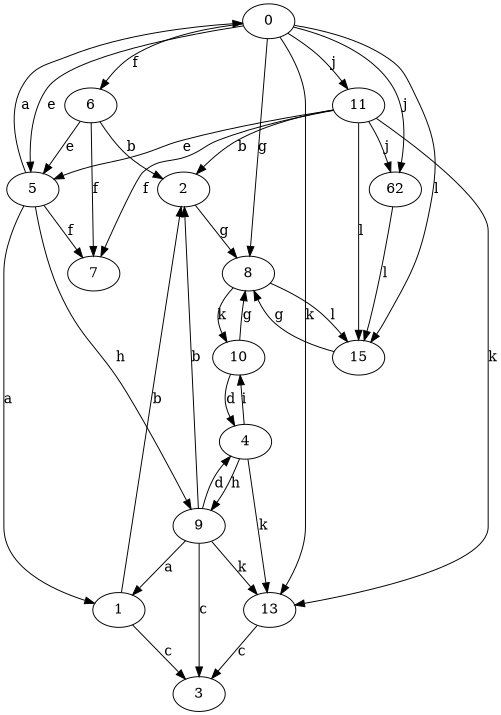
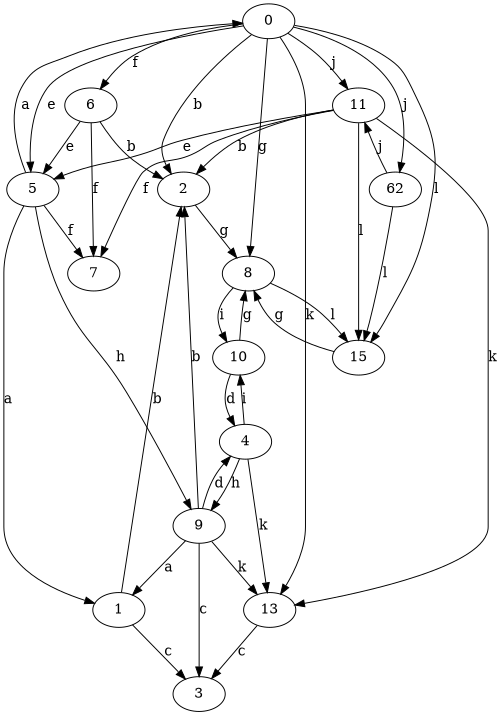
none -> (192, 92)
(380, 141) -> (377, 152)
(222, 316) -> (222, 316)
